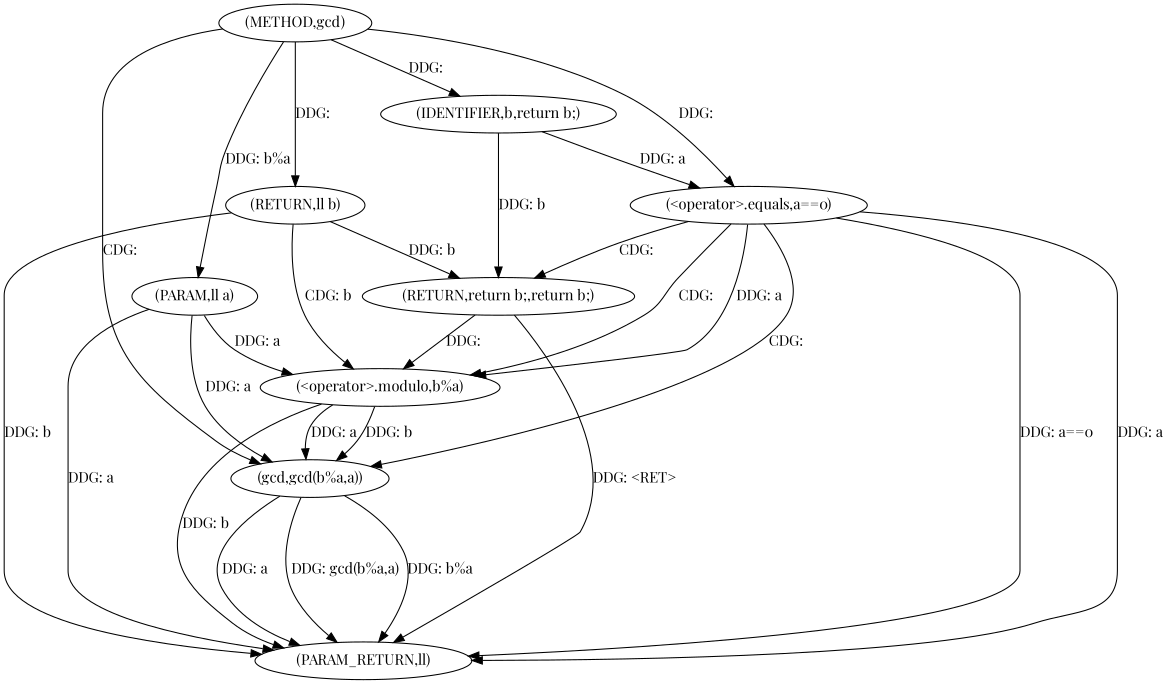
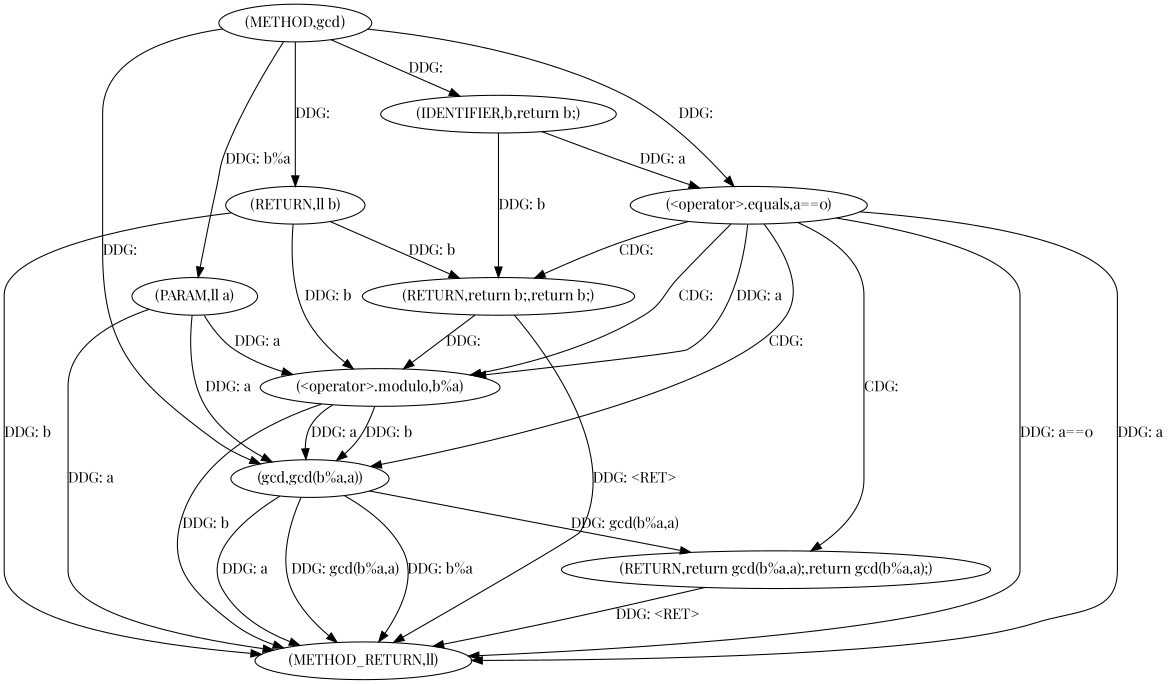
(122, 251) -> (122, 251)
(329, 296) -> (329, 296)
none -> (776, 570)
(363, 661) -> (363, 661)
